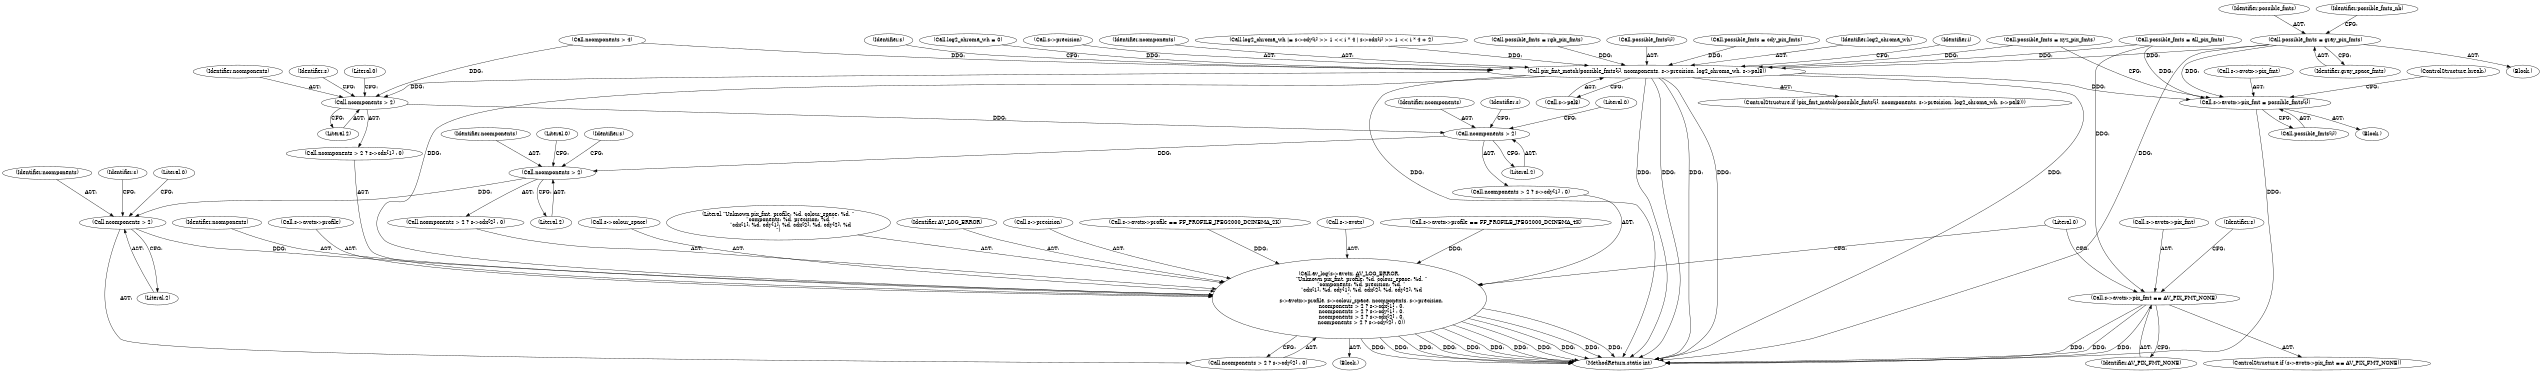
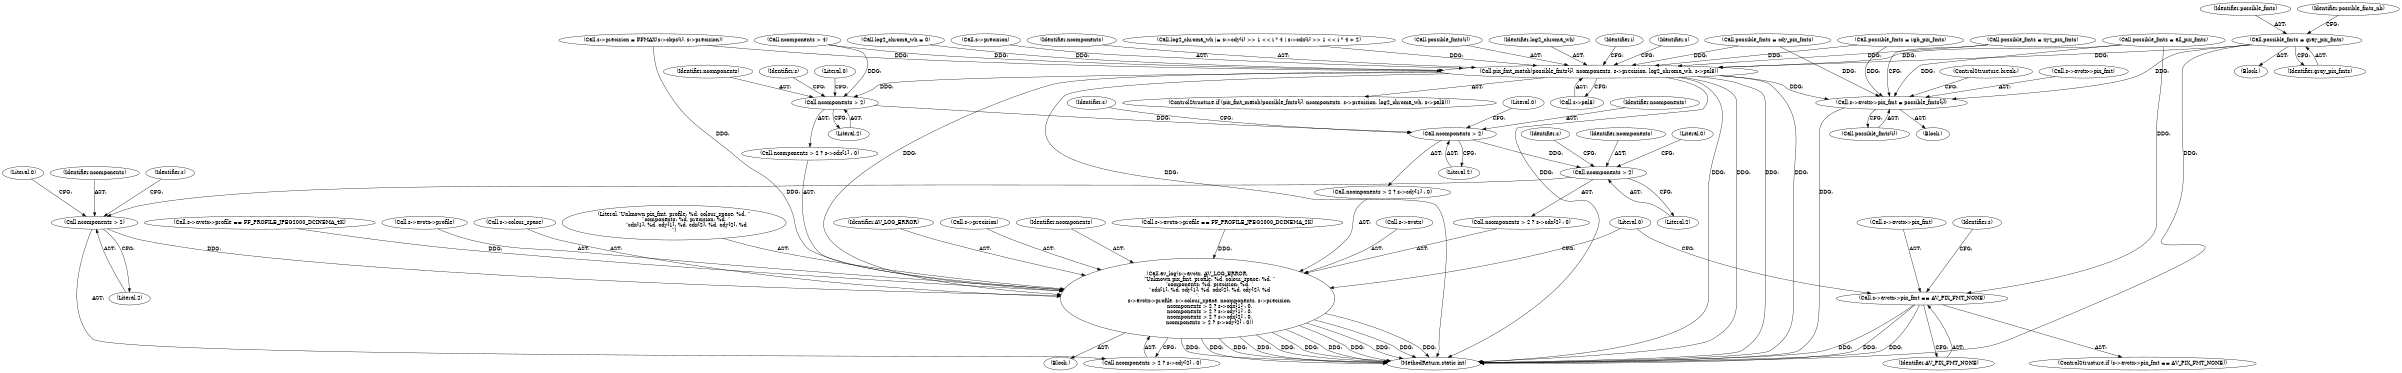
none -> (653, 40)
none -> (1866, 68)
none -> (1828, 71)
(2350, 72) -> (2320, 72)
